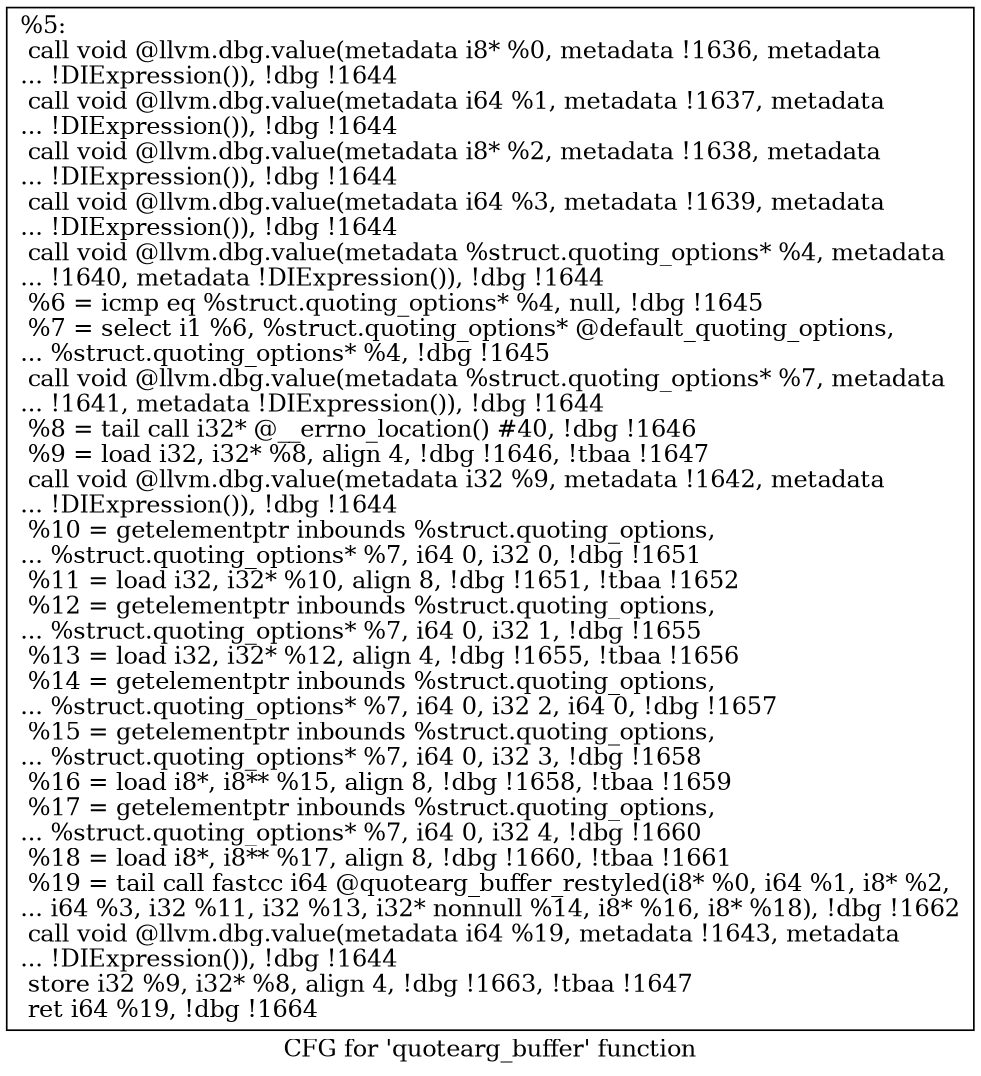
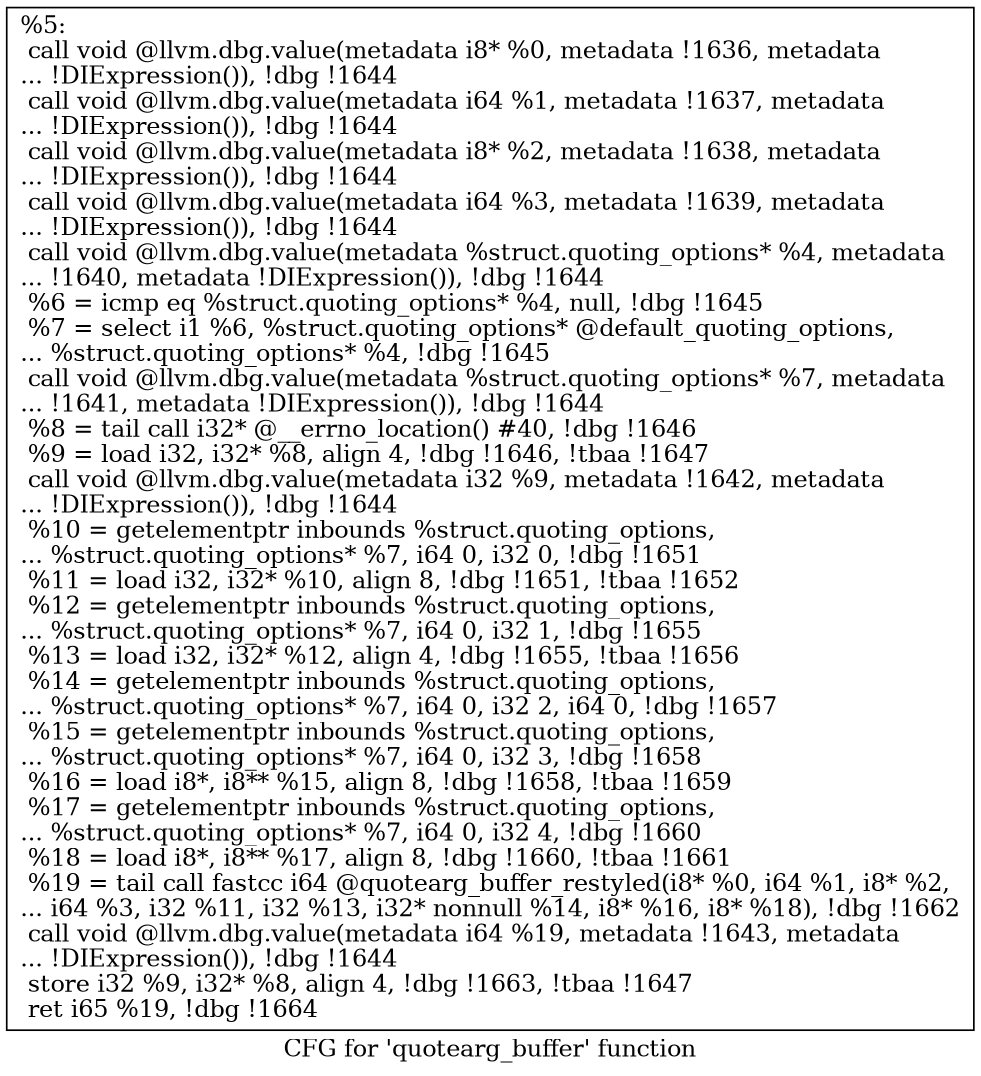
(170, 1010) -> (170, 1010)
